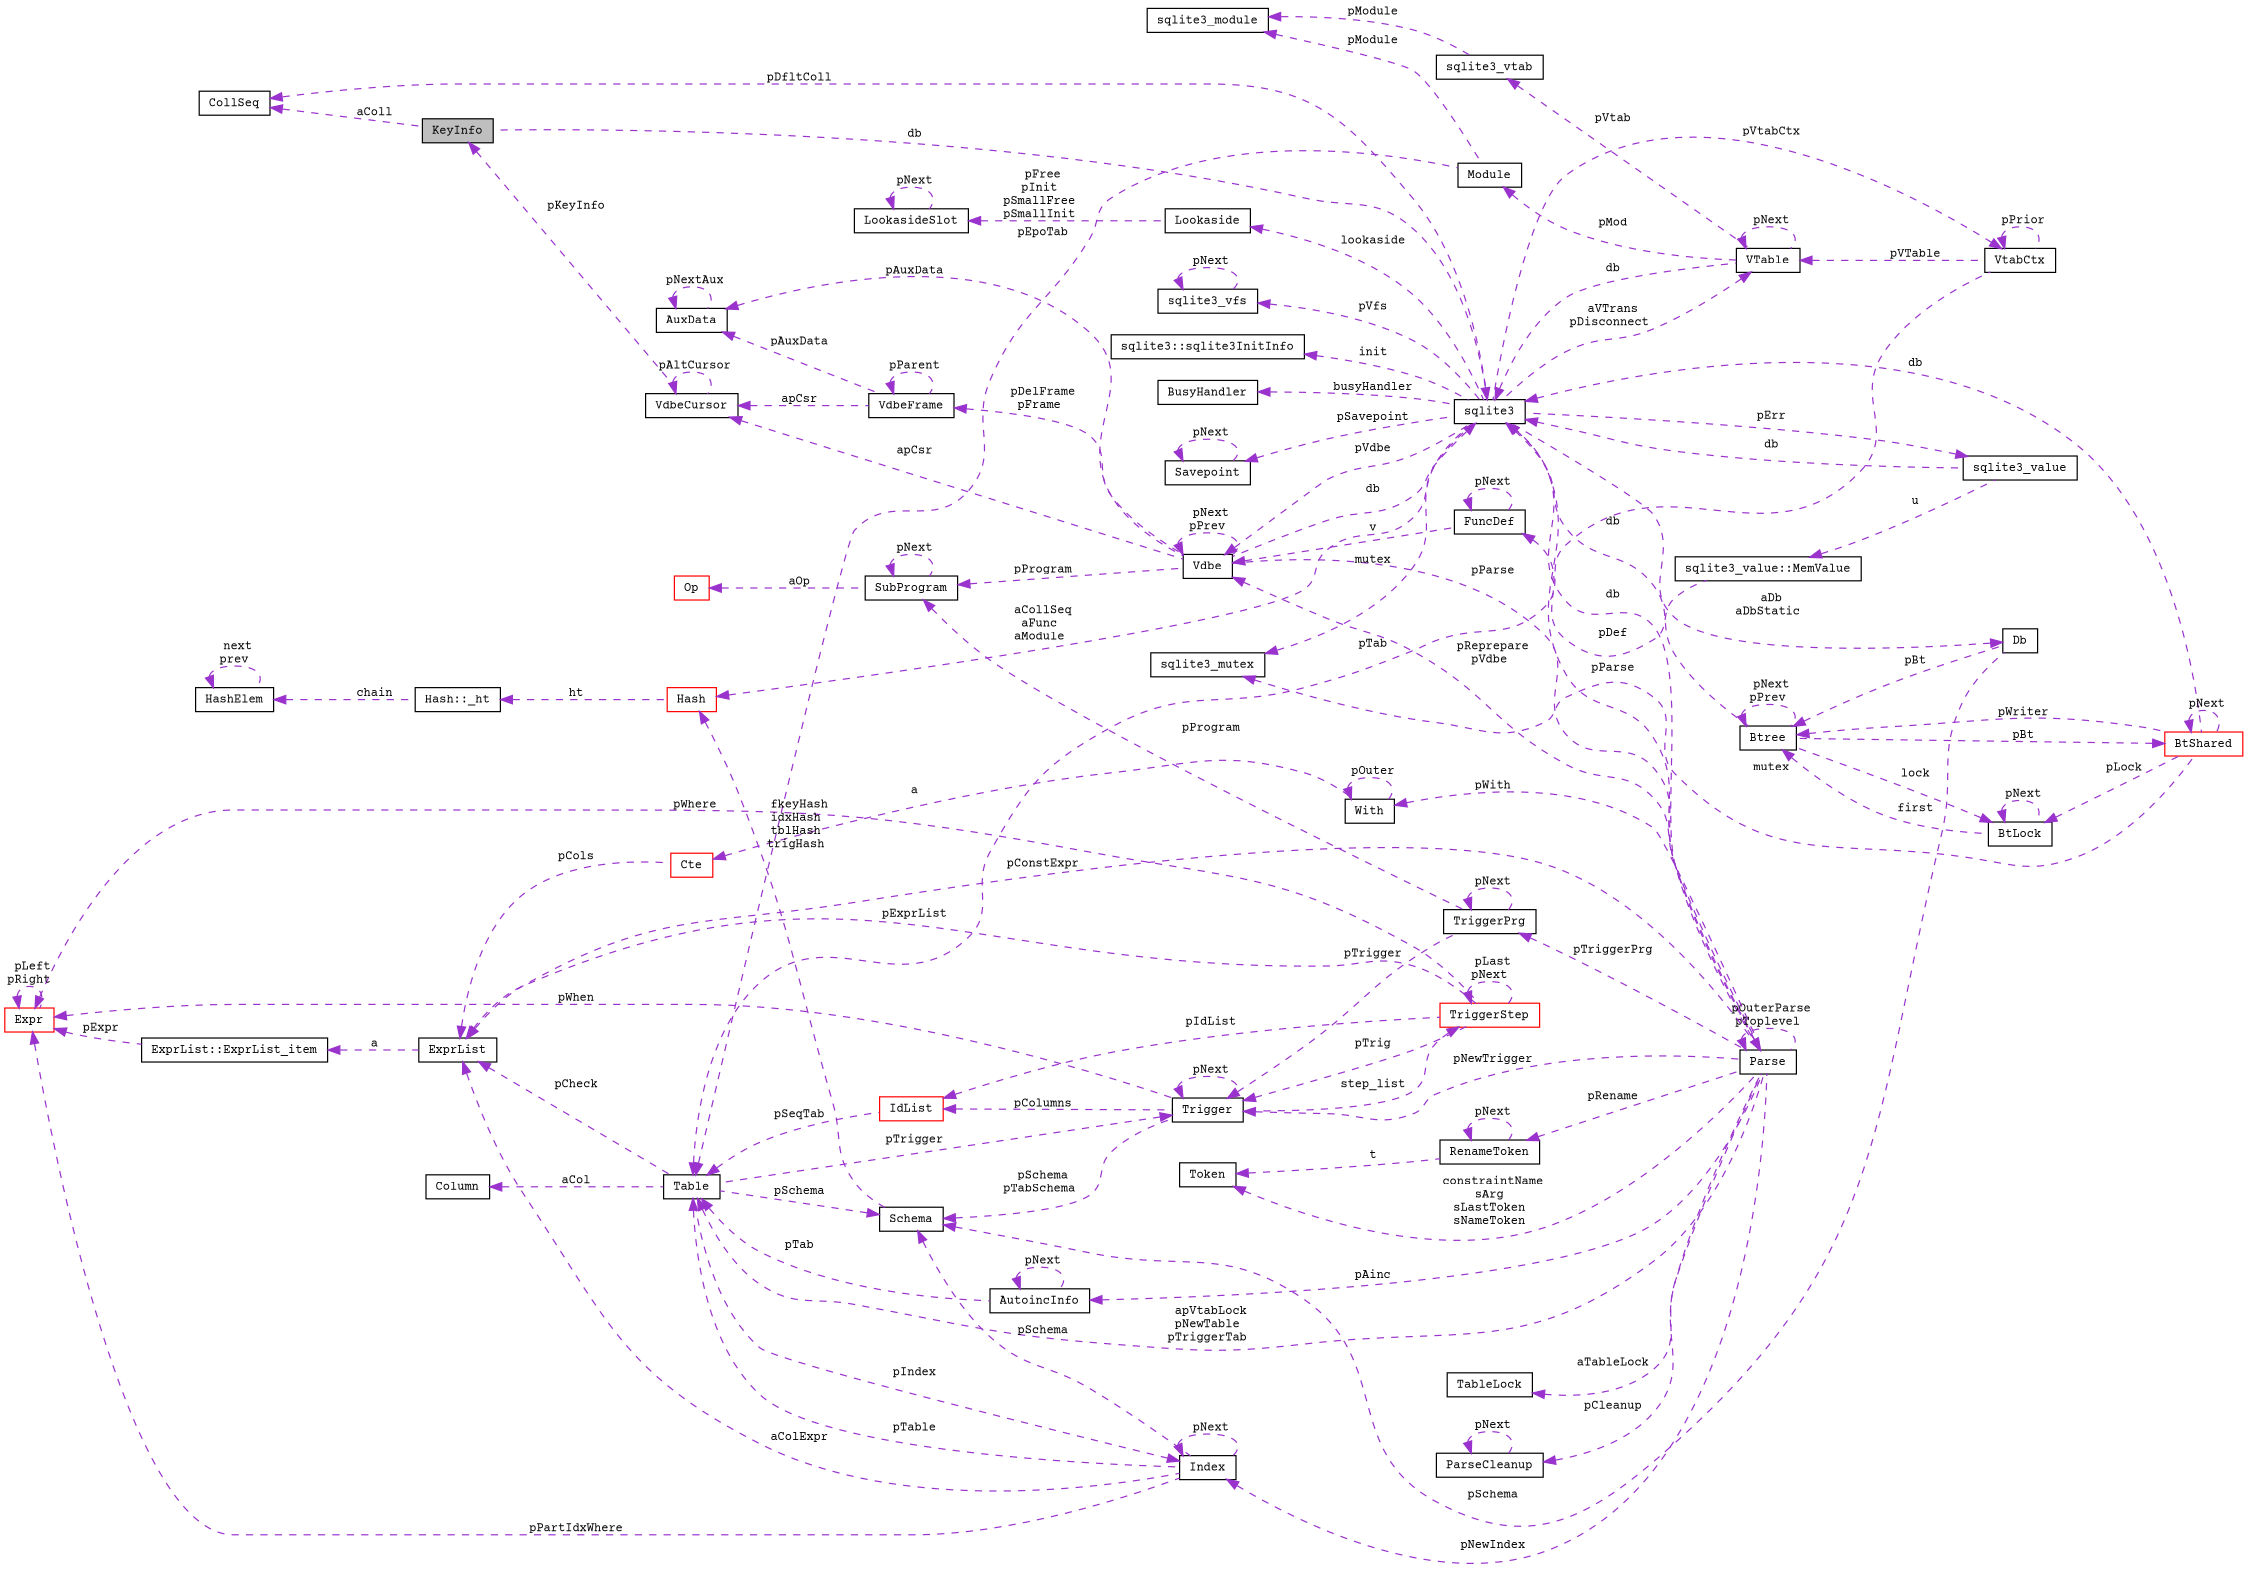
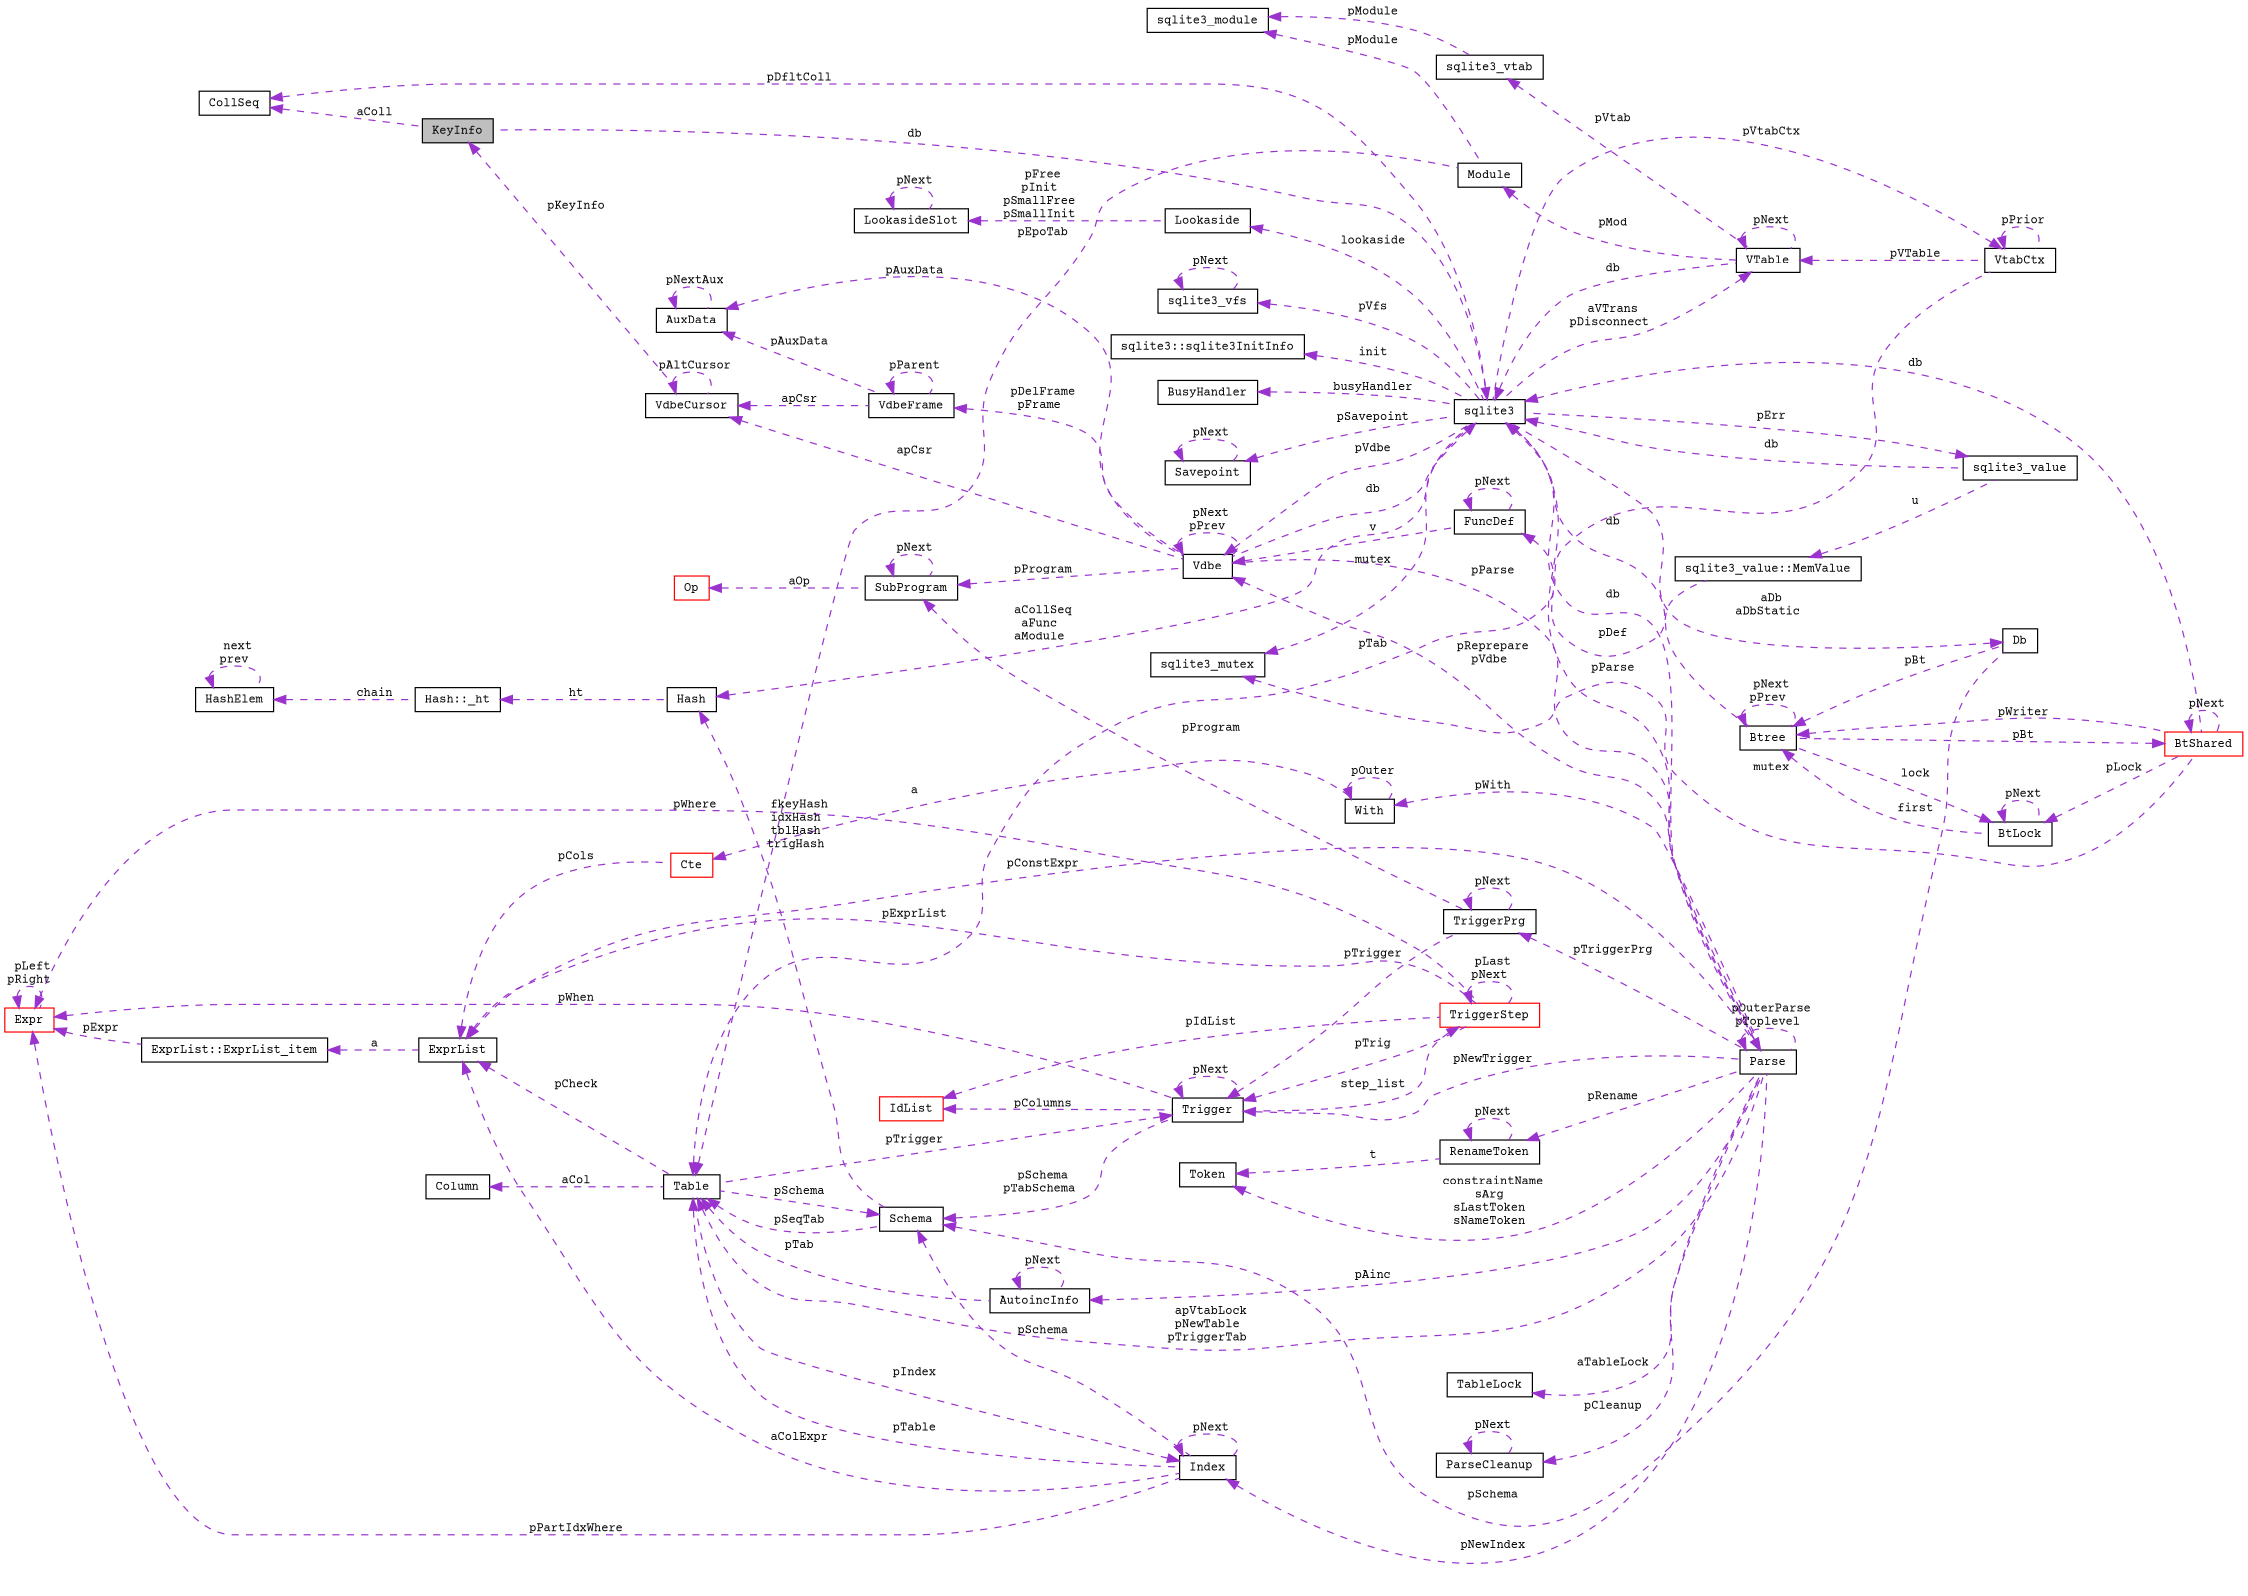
(692, 700) -> (692, 700)
(794, 1130) -> (796, 1232)
